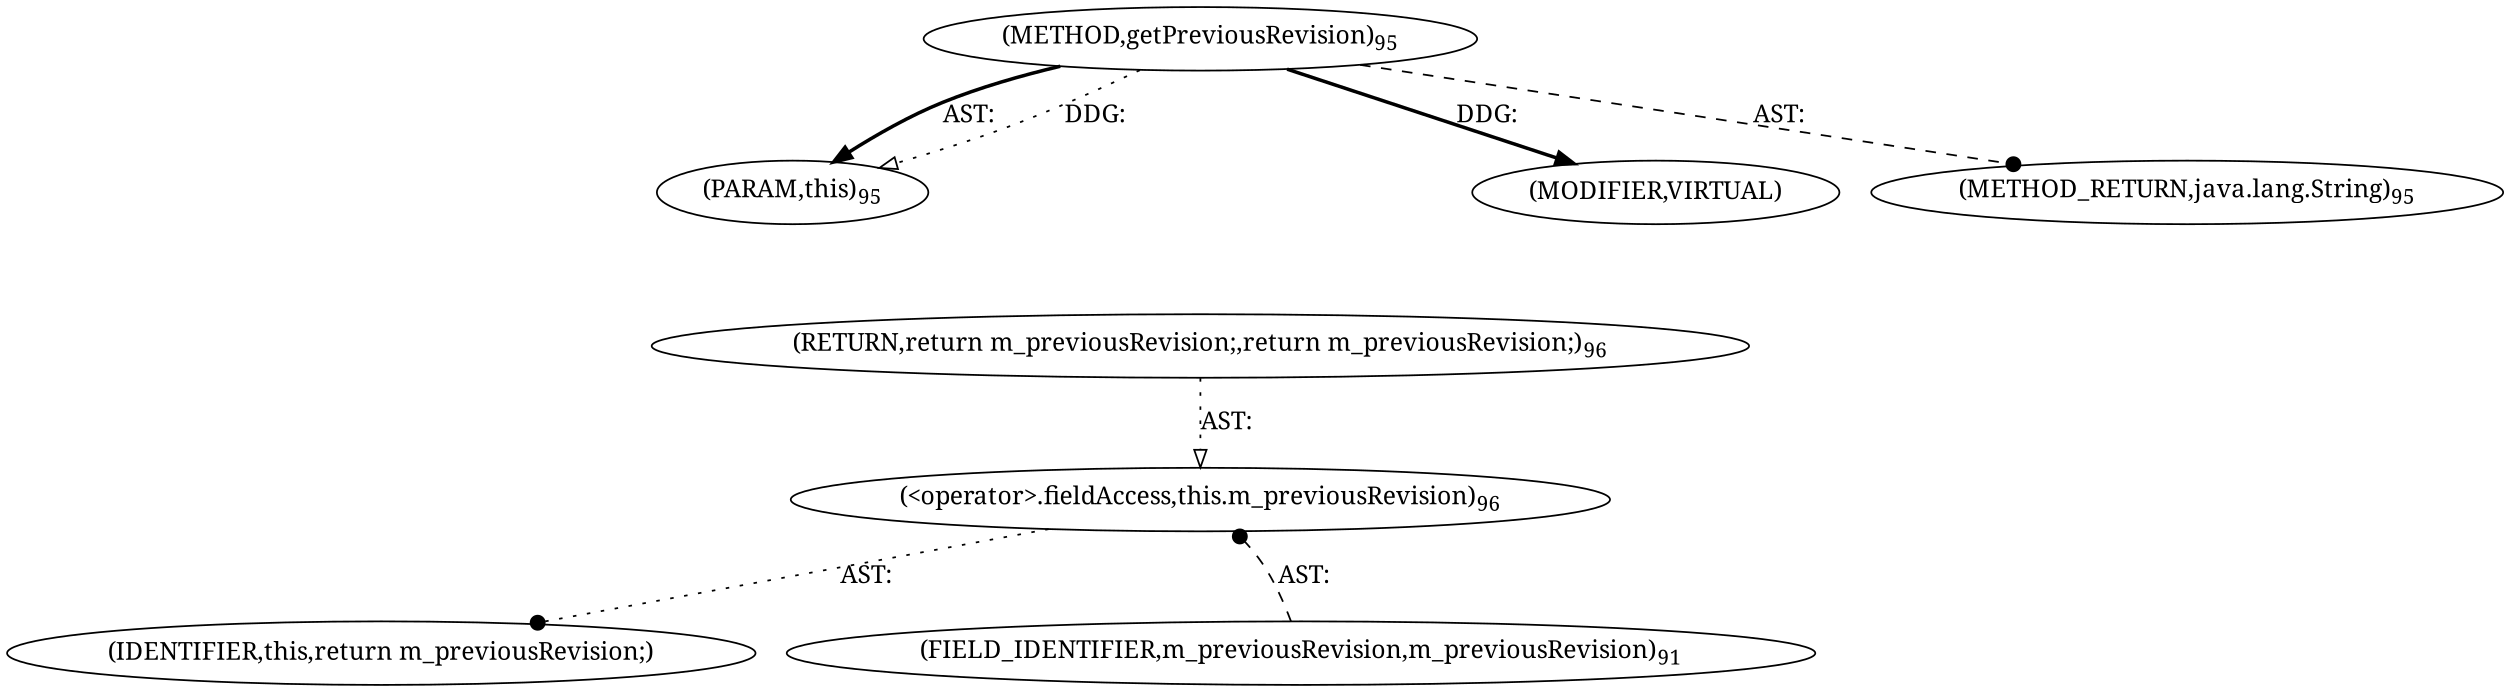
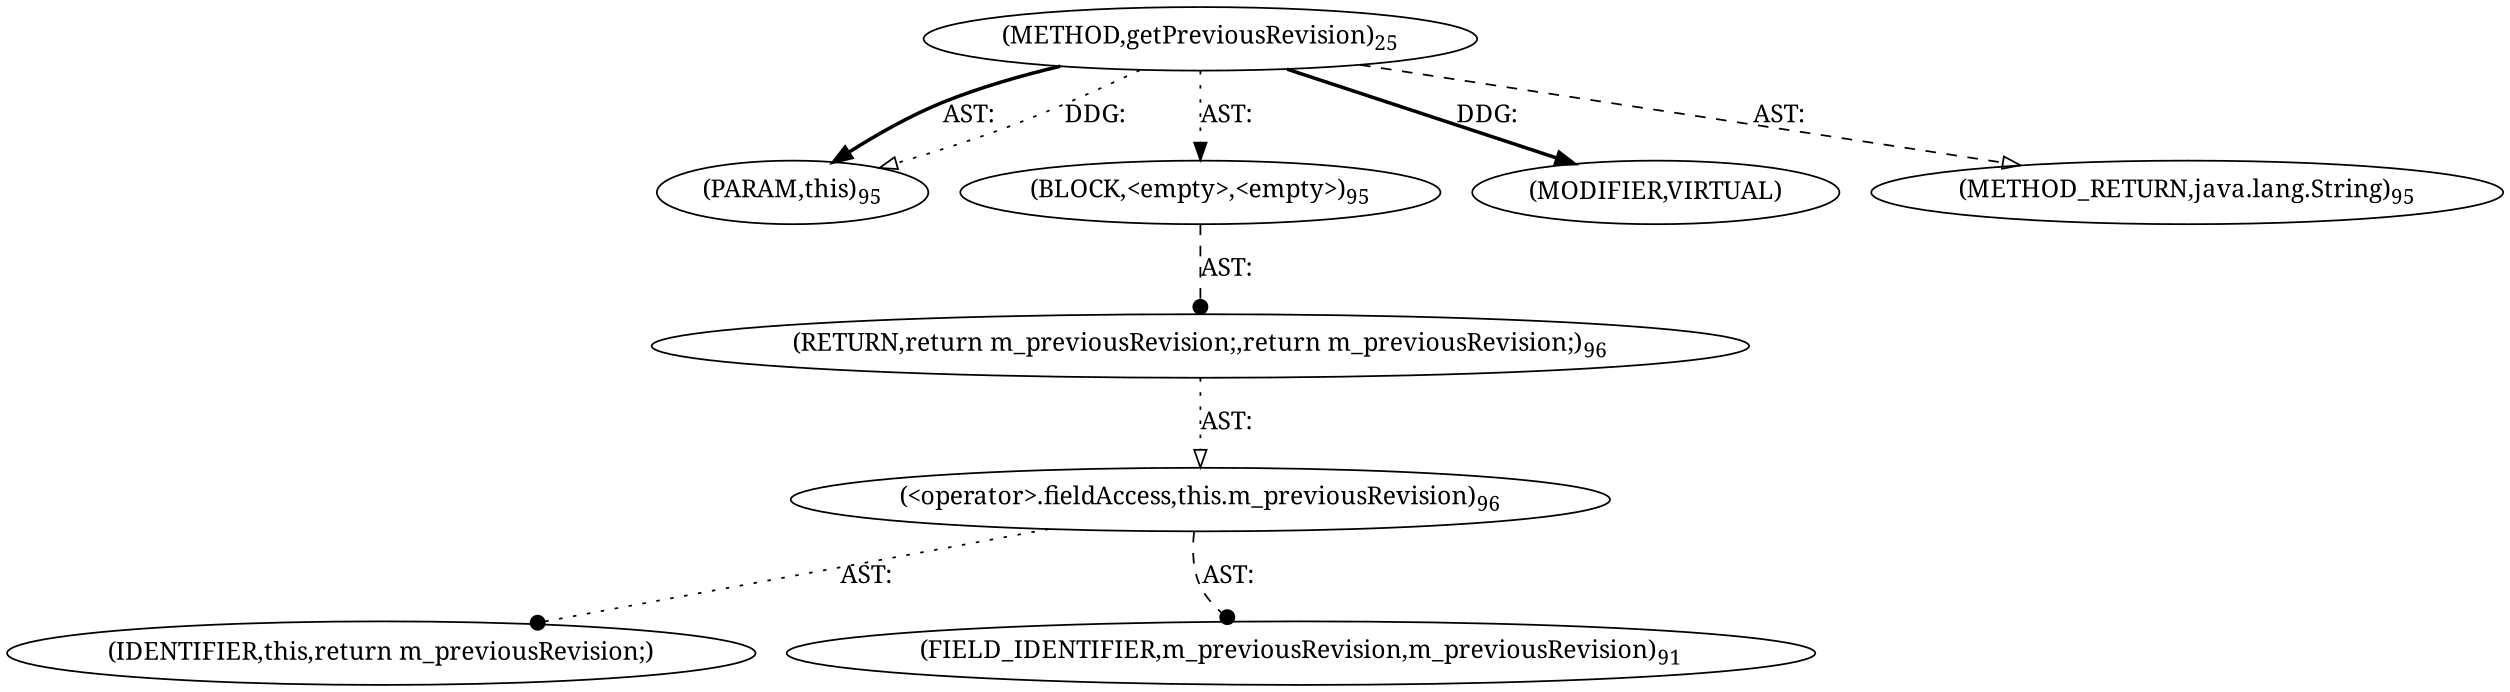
(1387, 36) -> (1387, 36)
(1683, 114) -> (1683, 114)
none -> (1200, 192)
(1272, 579) -> (1197, 576)
